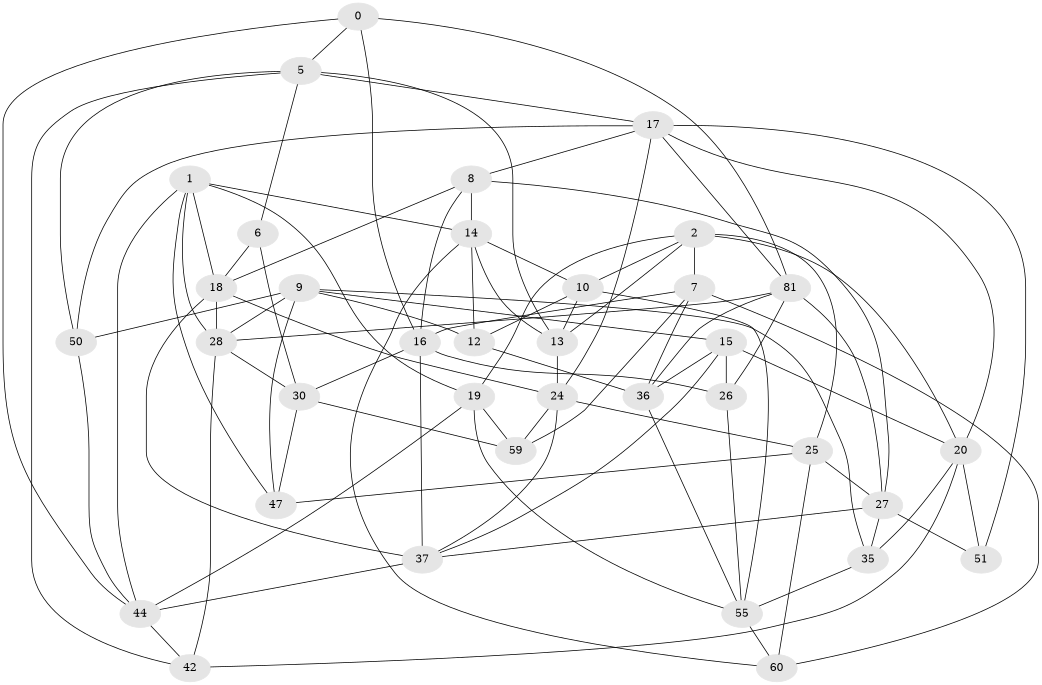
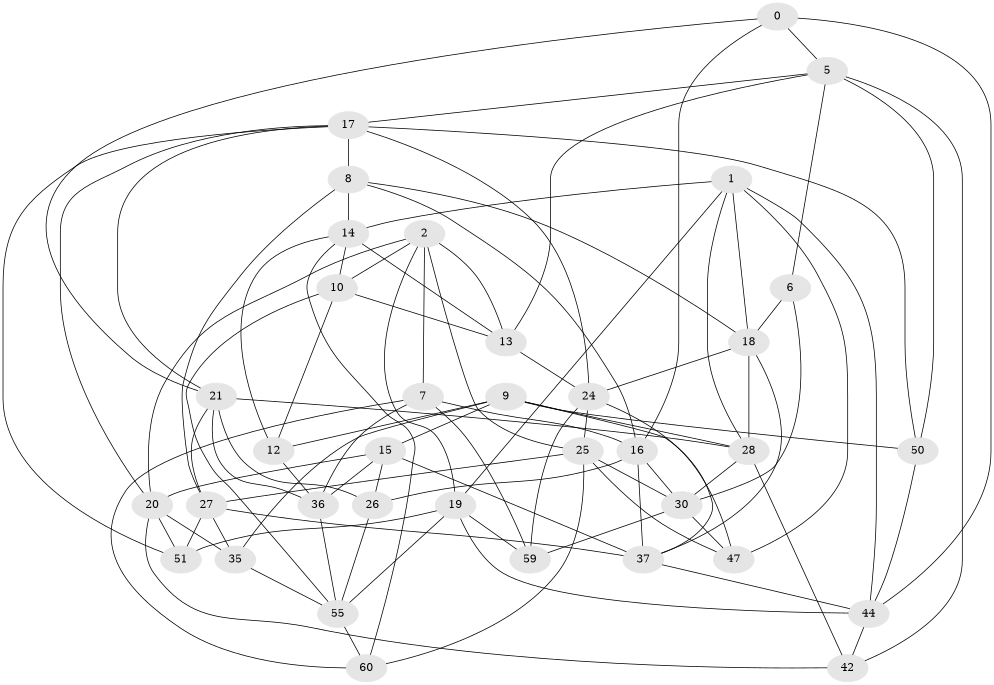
(790, 288) -> (216, 397)
none -> (632, 478)
none -> (316, 528)
